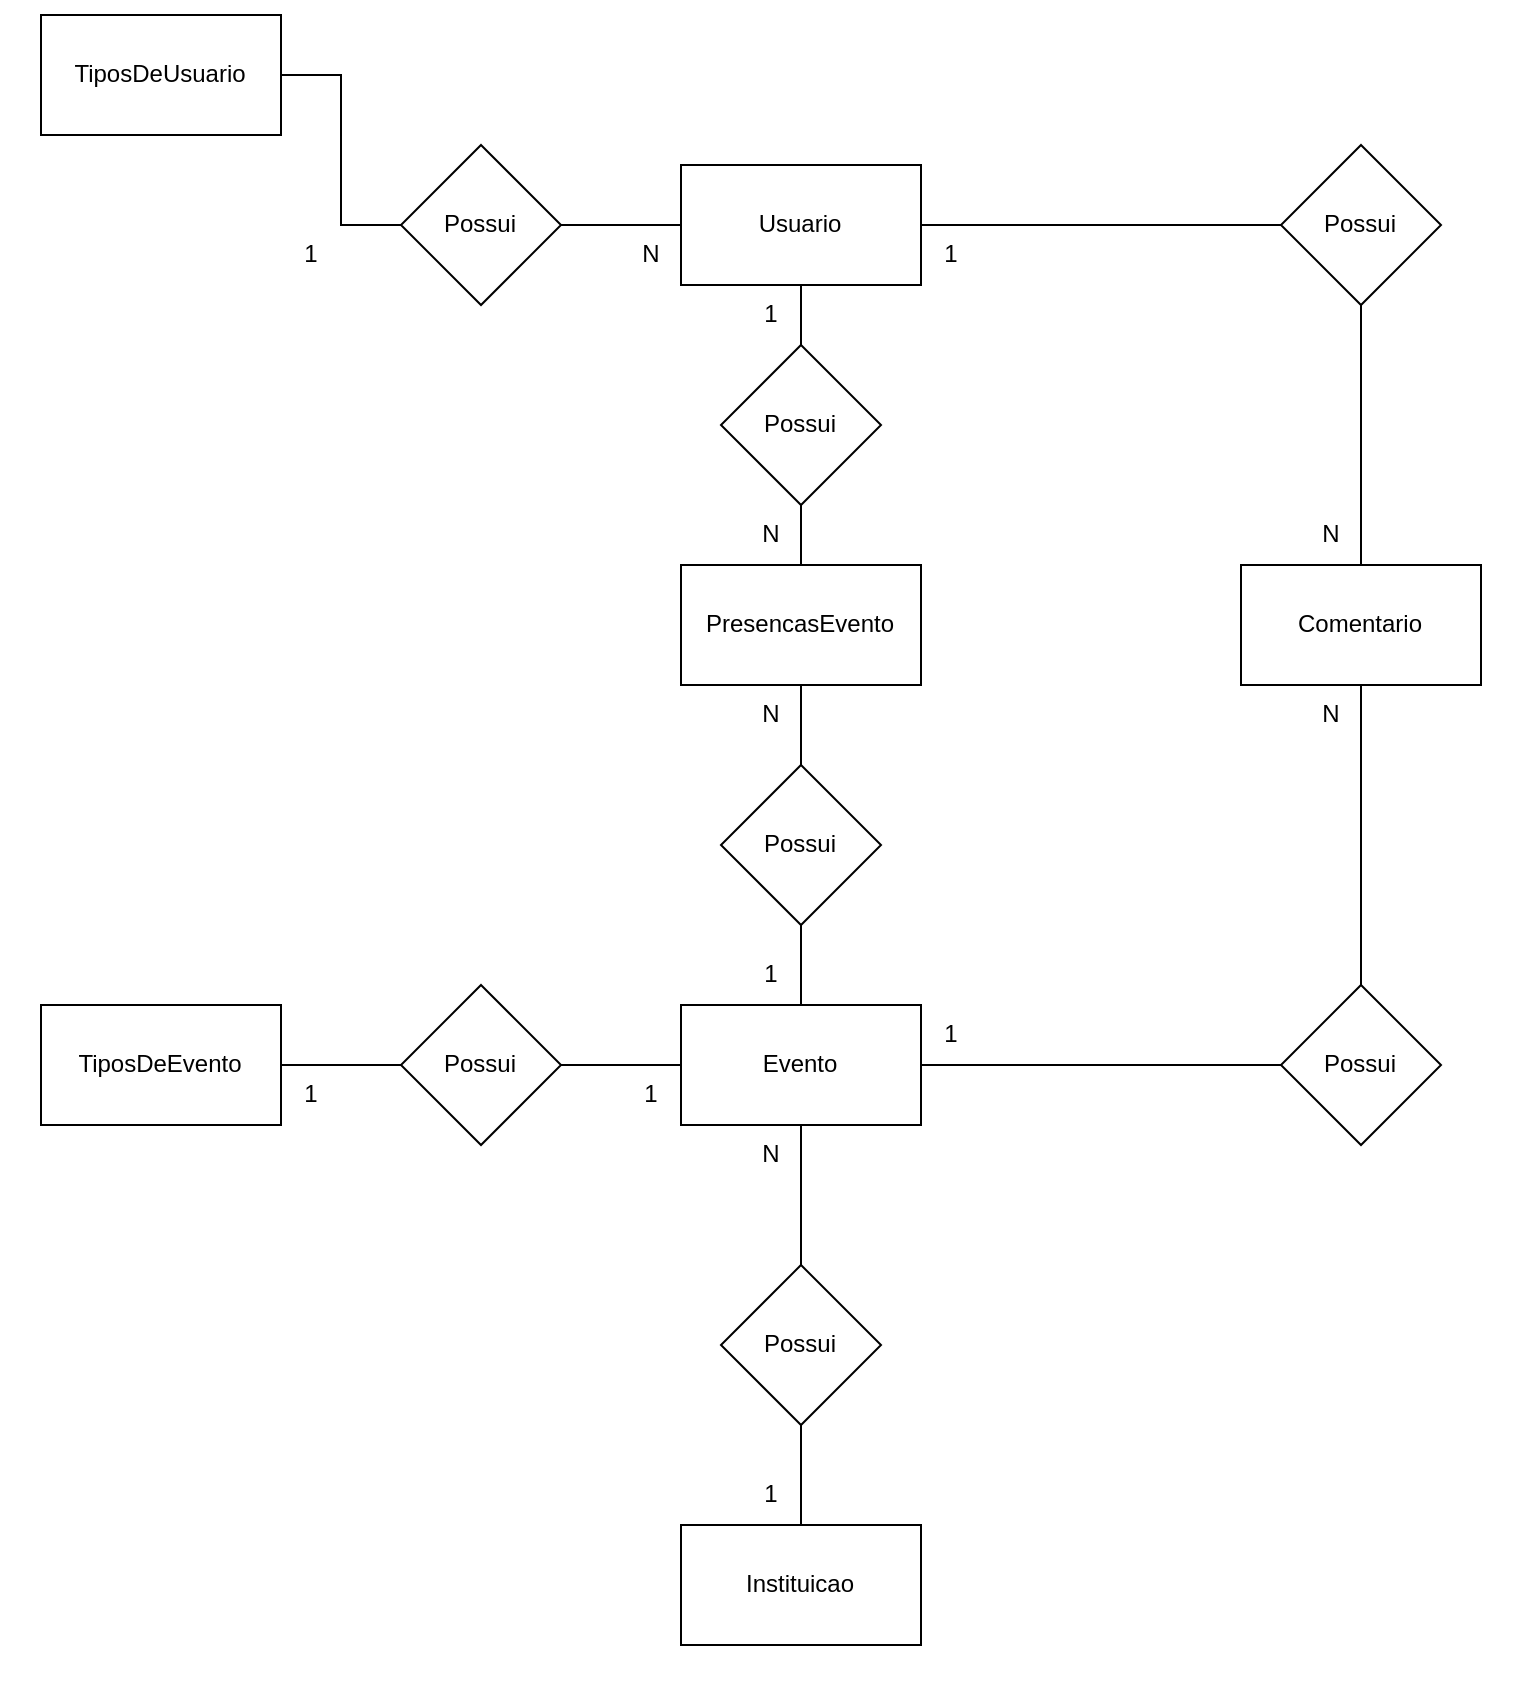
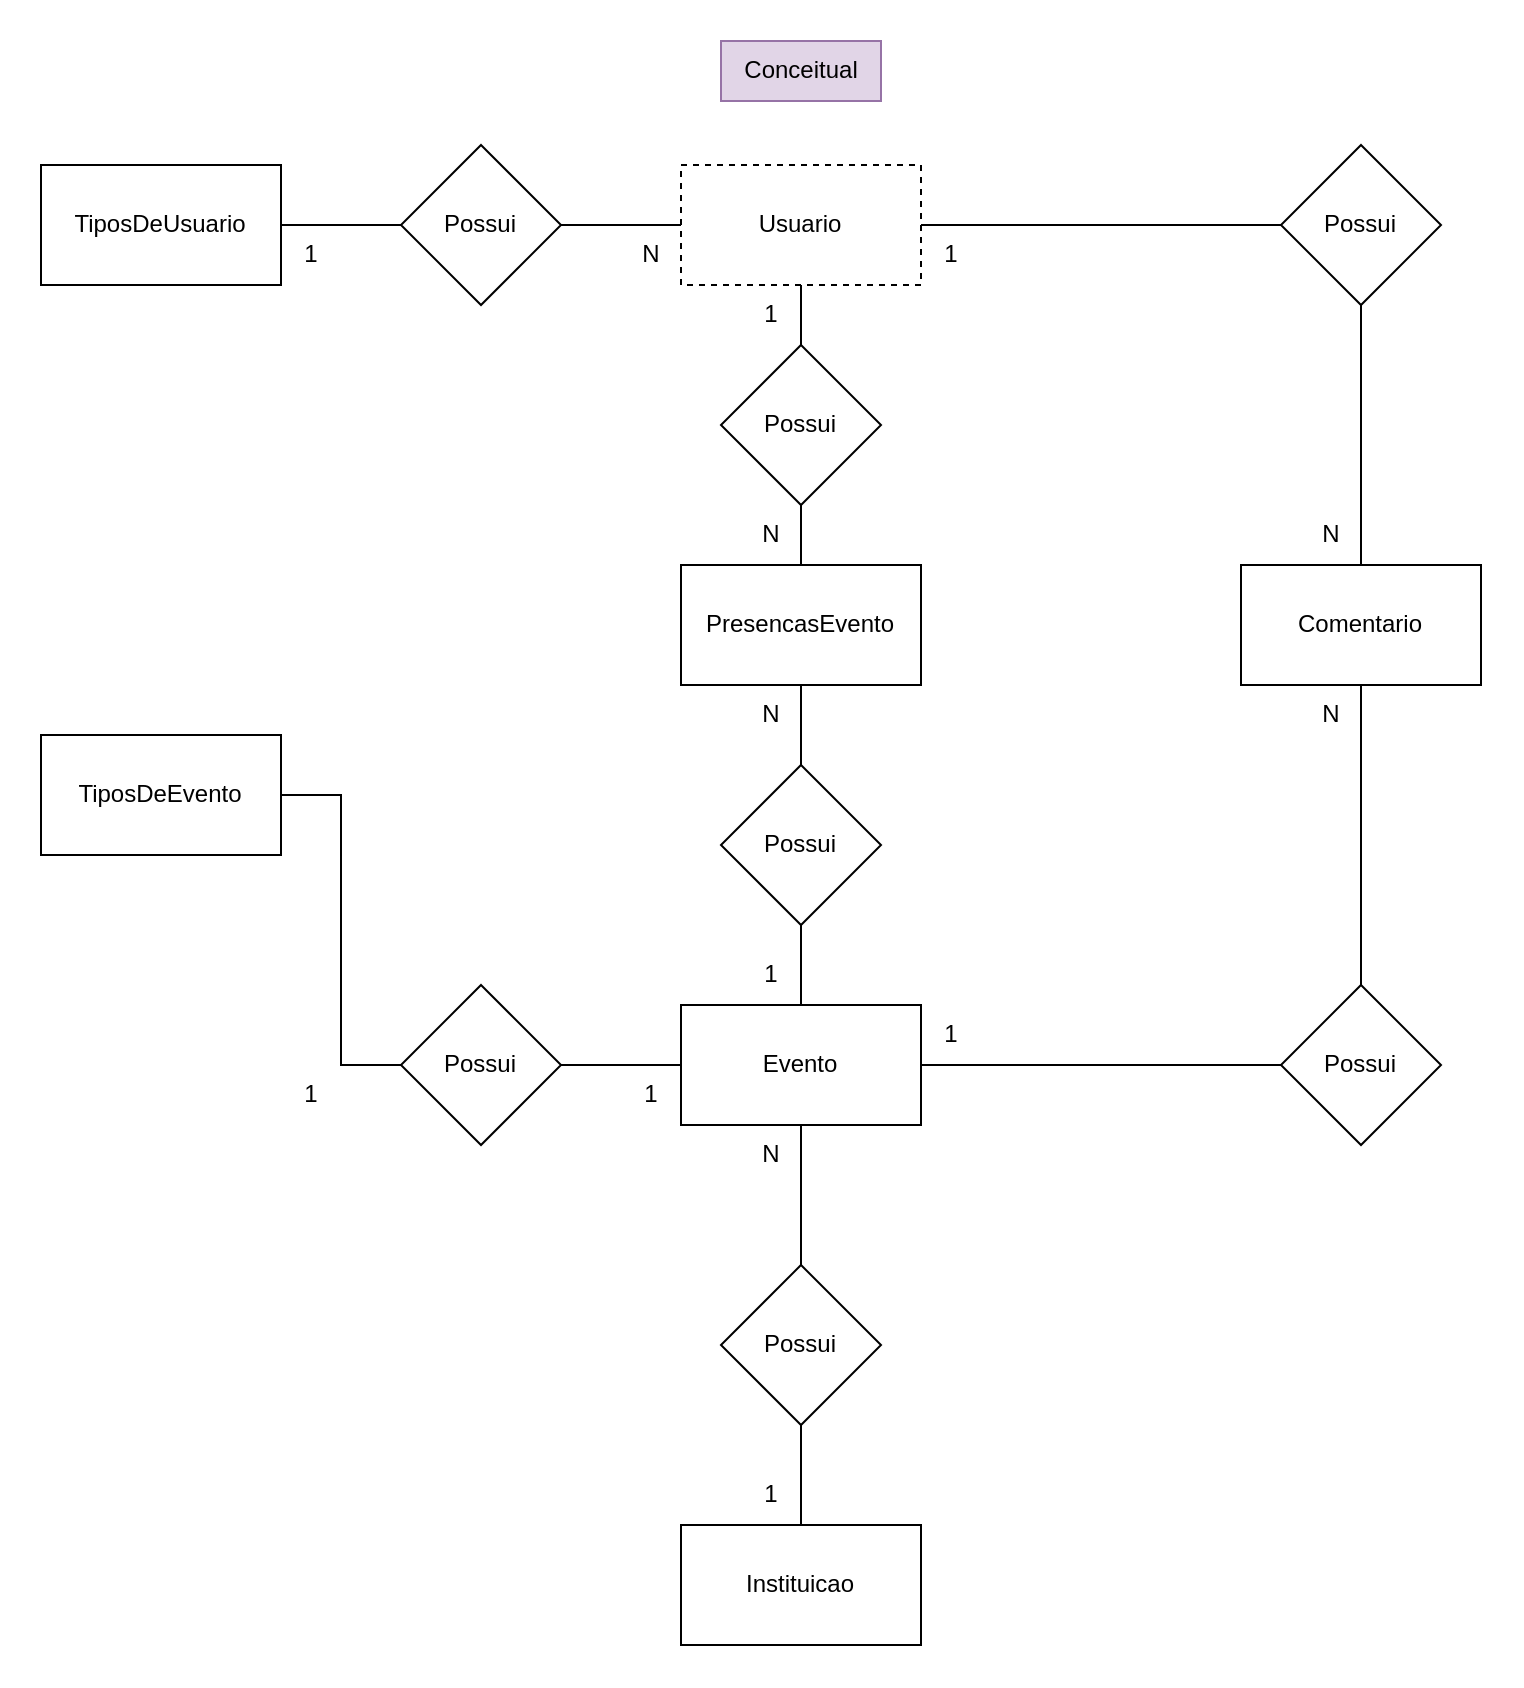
none -> (801, 71)
(161, 75) -> (161, 225)
(801, 225) -> (801, 225)
(161, 1065) -> (161, 795)
